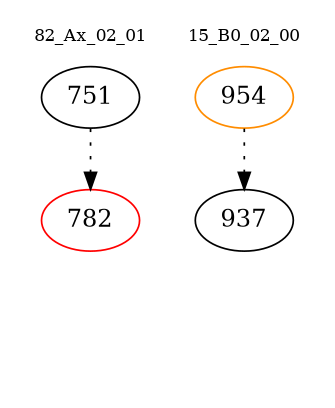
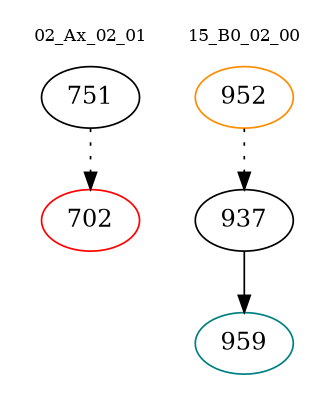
(91, 37) -> (91, 37)
(244, 97) -> (244, 97)
(91, 220) -> (91, 220)
none -> (244, 343)
